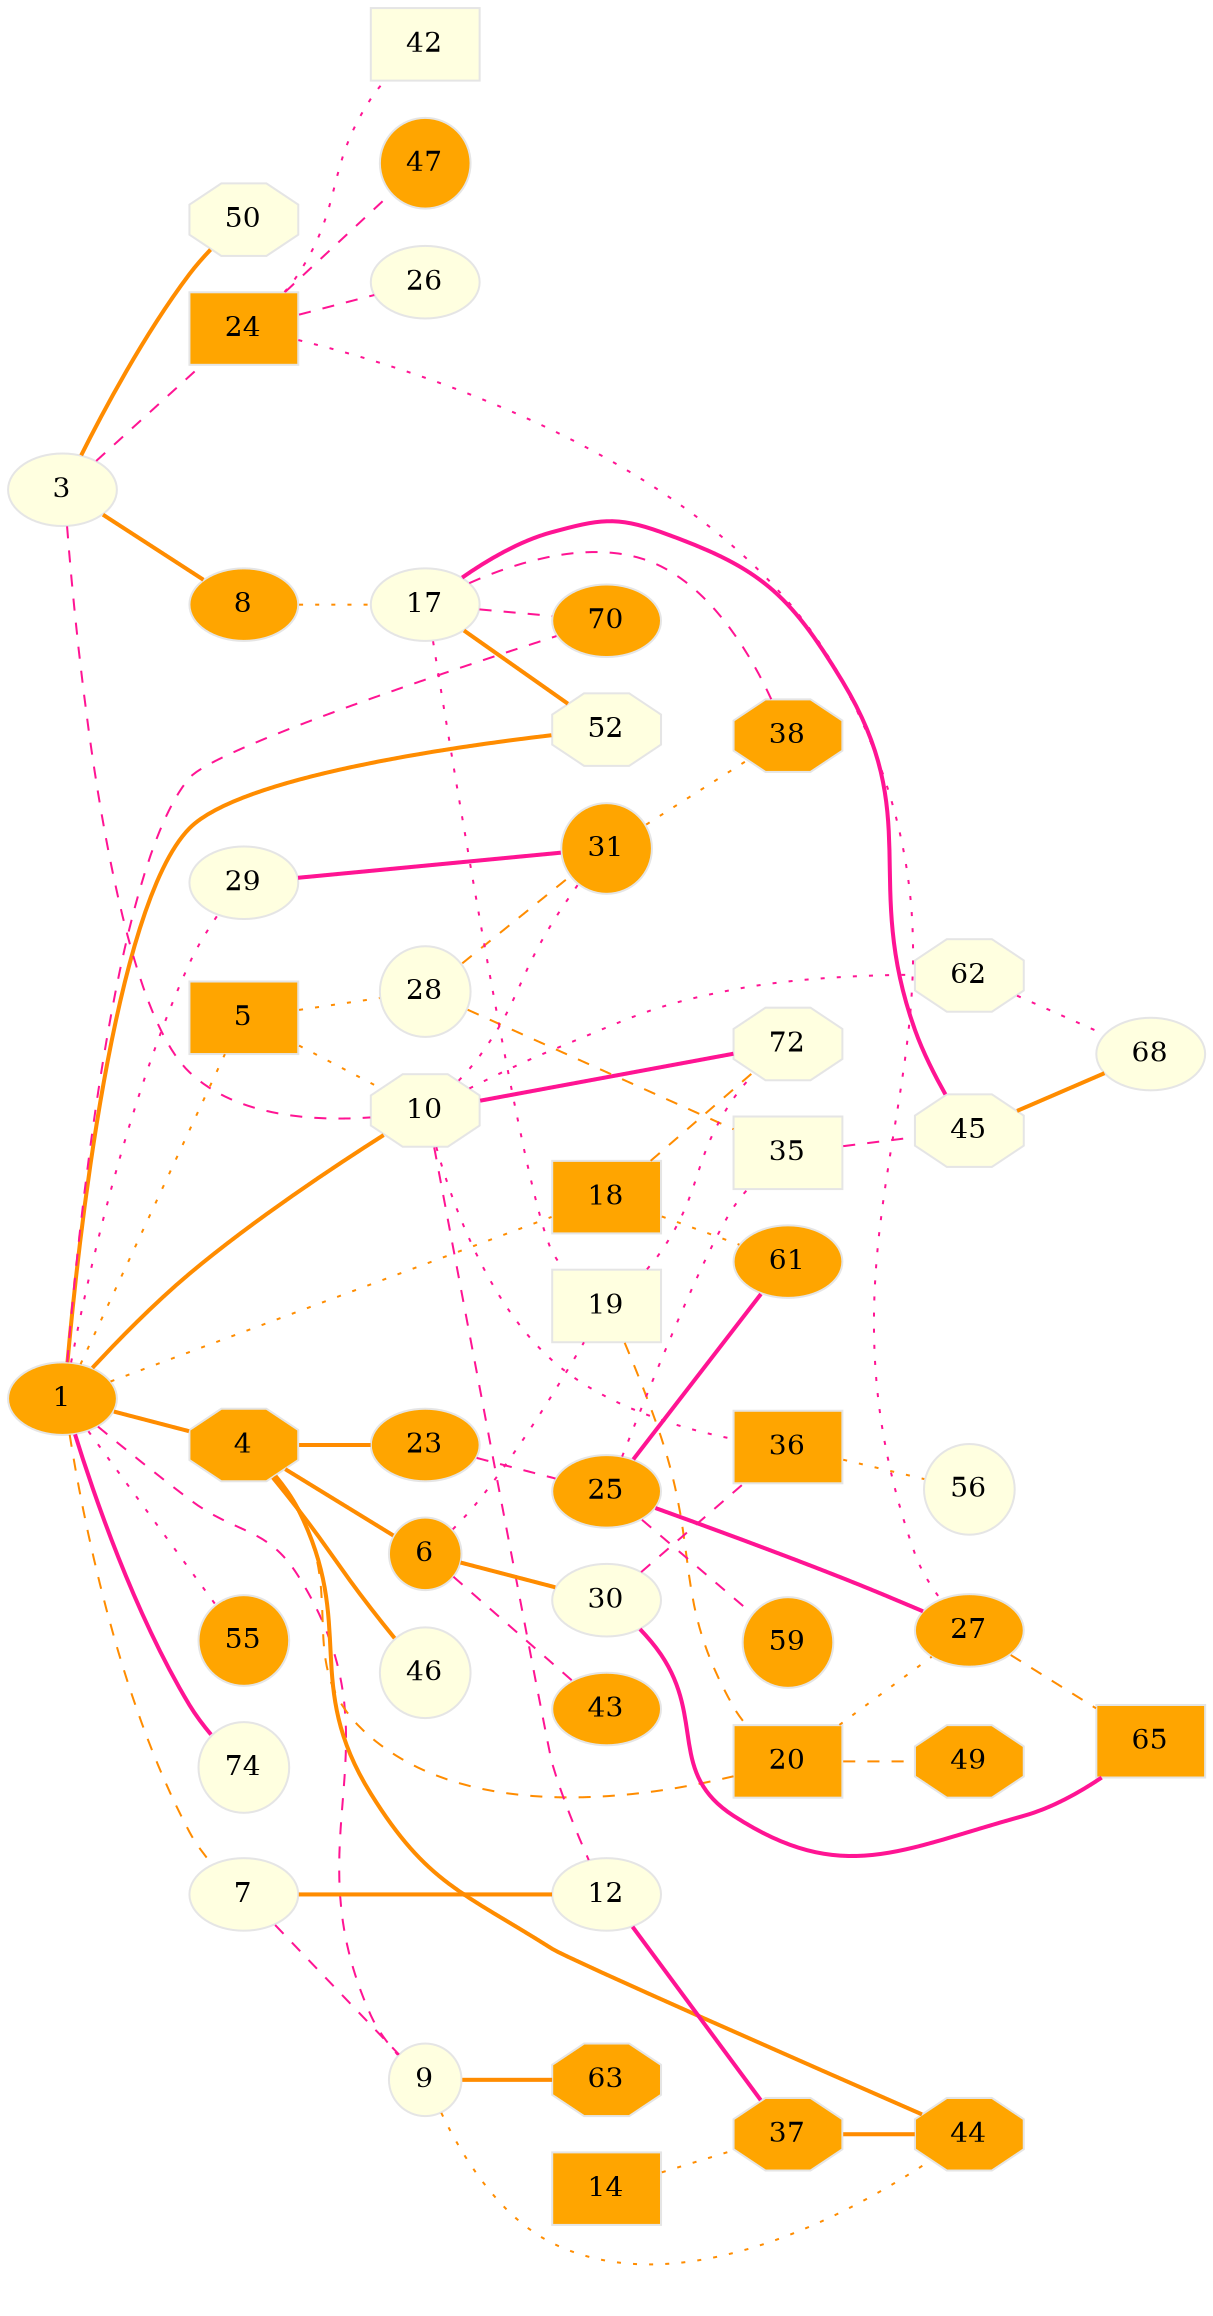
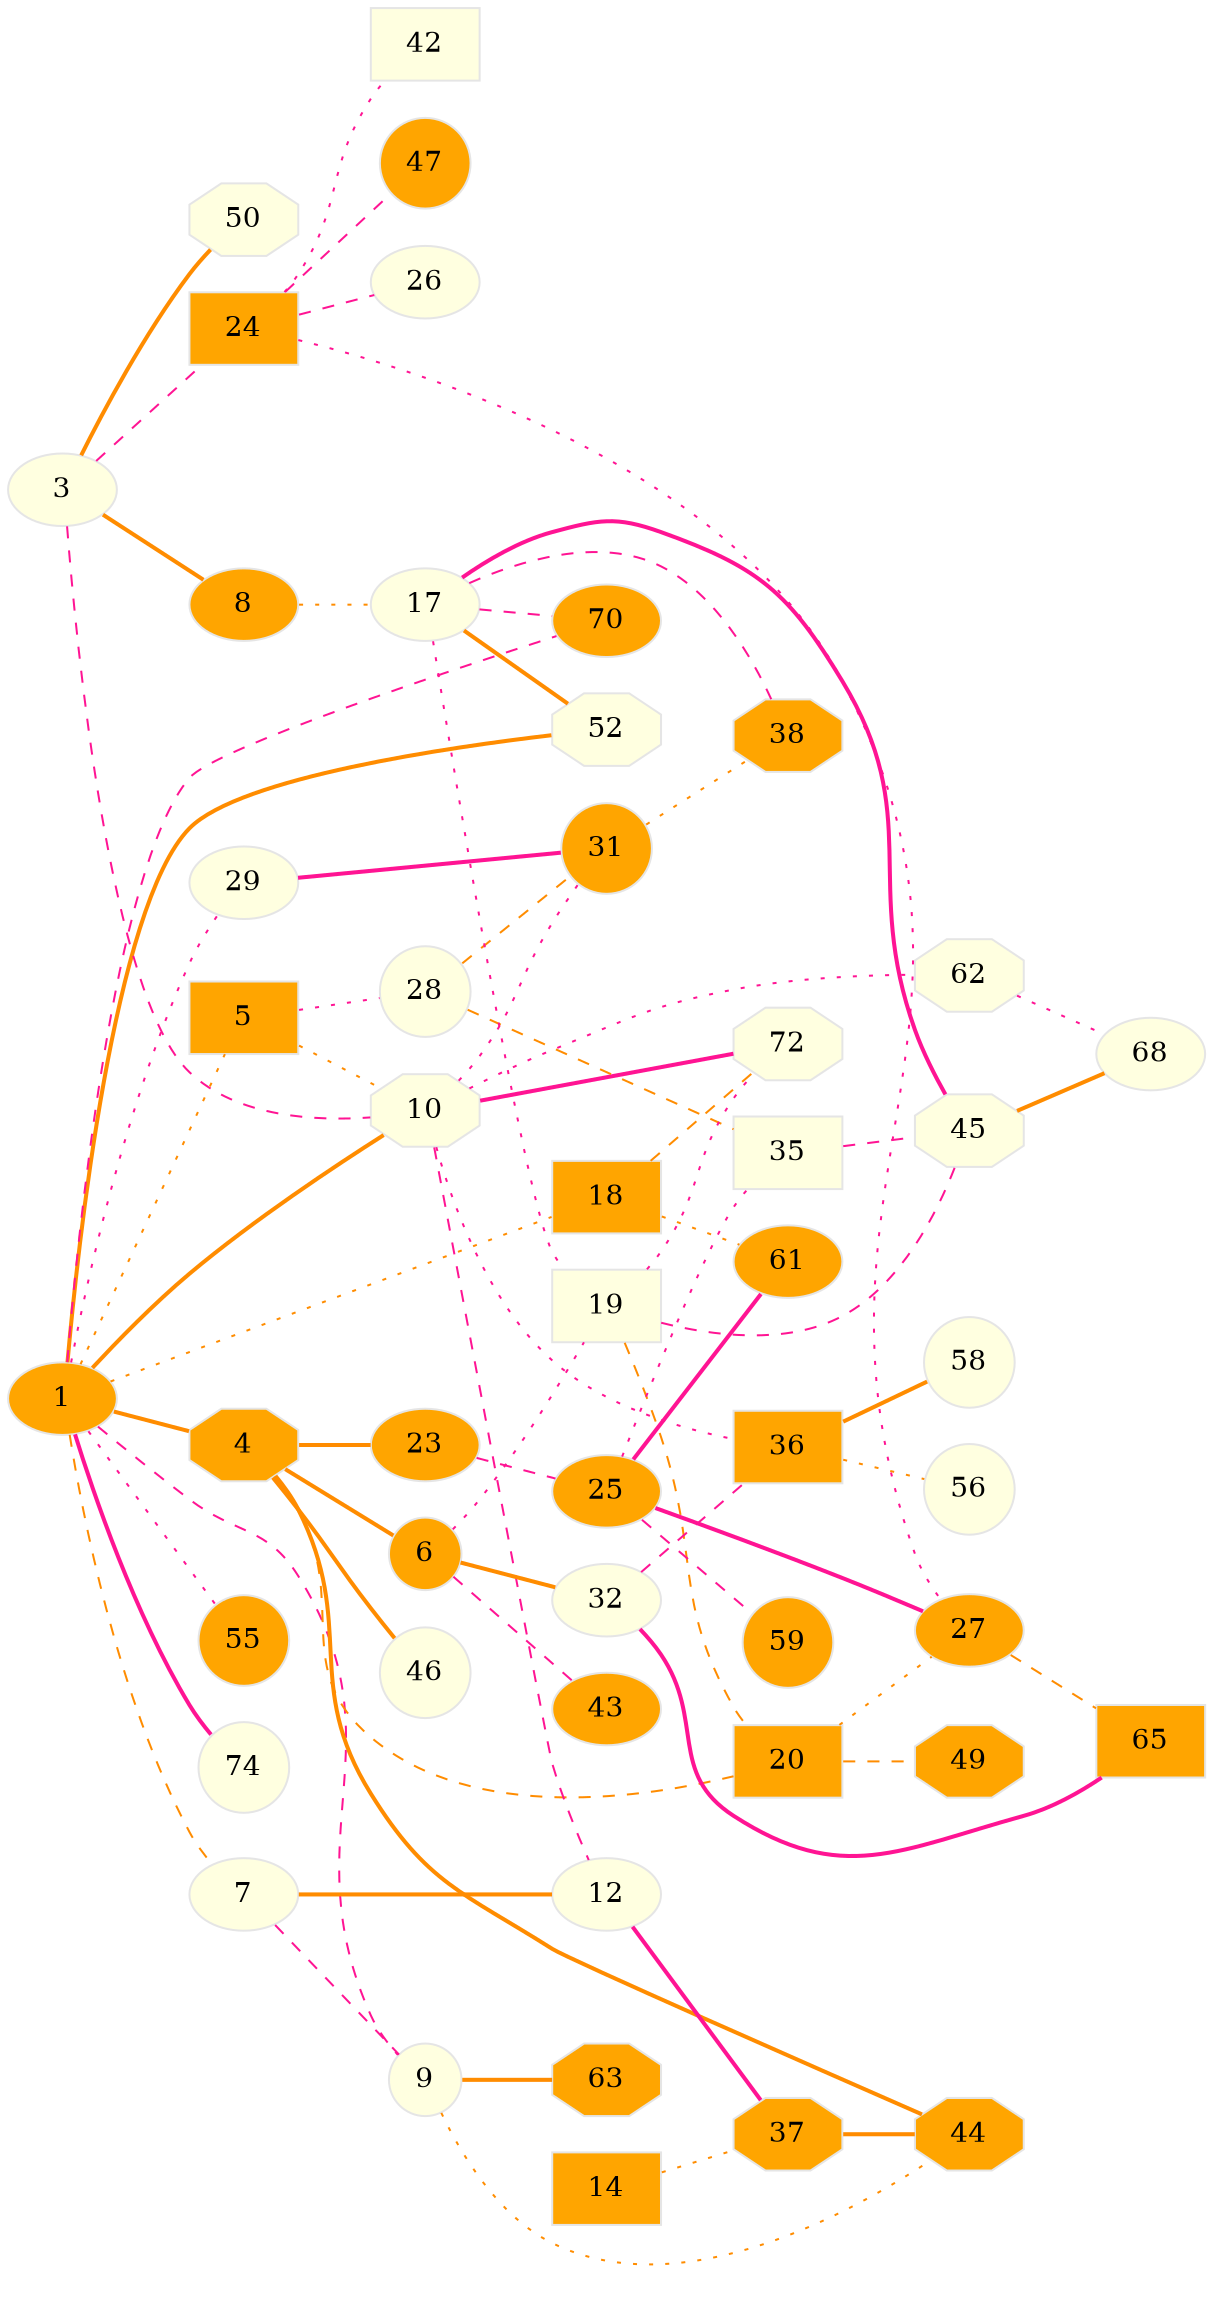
(339, 1004) -> (339, 1004)
none -> (844, 1315)
none -> (969, 1362)
(607, 1600) -> (607, 1600)
